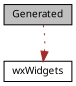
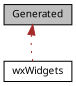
(45, 38) -> (31, 48)
